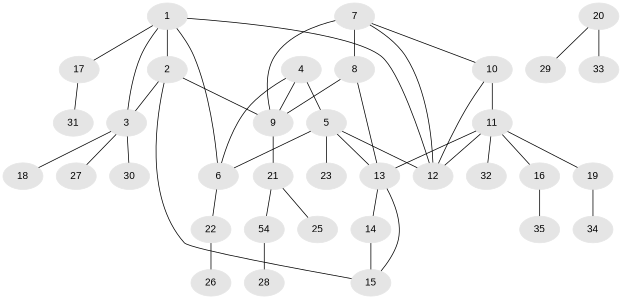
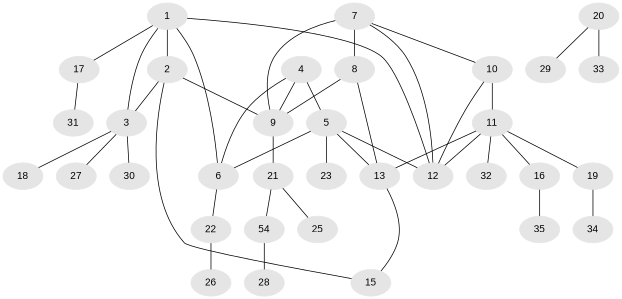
(371, 229) -> none
